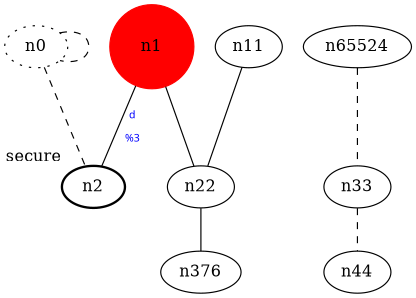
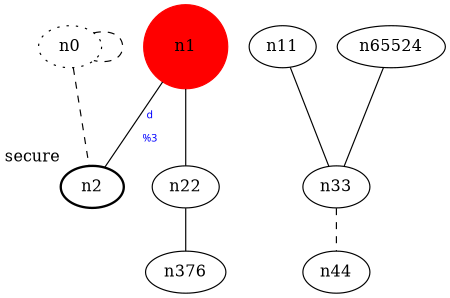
(225, 117) -> (310, 117)
(357, 117) -> (364, 117)
